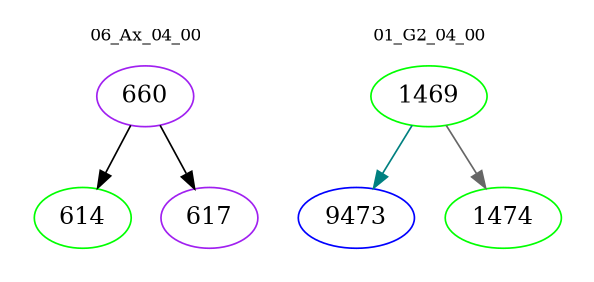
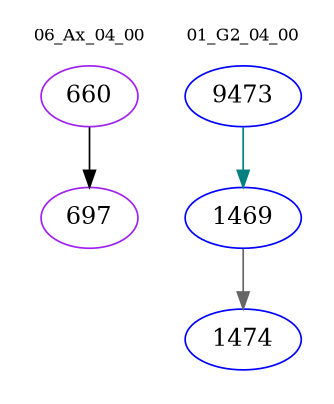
(429, 96) -> (243, 218)
(397, 149) -> (243, 149)
(83, 218) -> none
(209, 218) -> (90, 218)
(503, 218) -> (243, 339)
